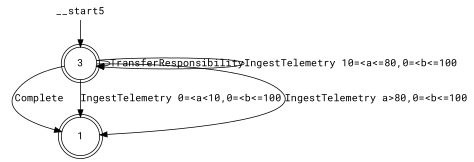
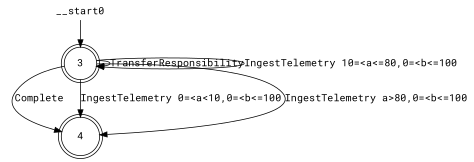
(80, 11) -> (80, 11)
(80, 136) -> (80, 136)
